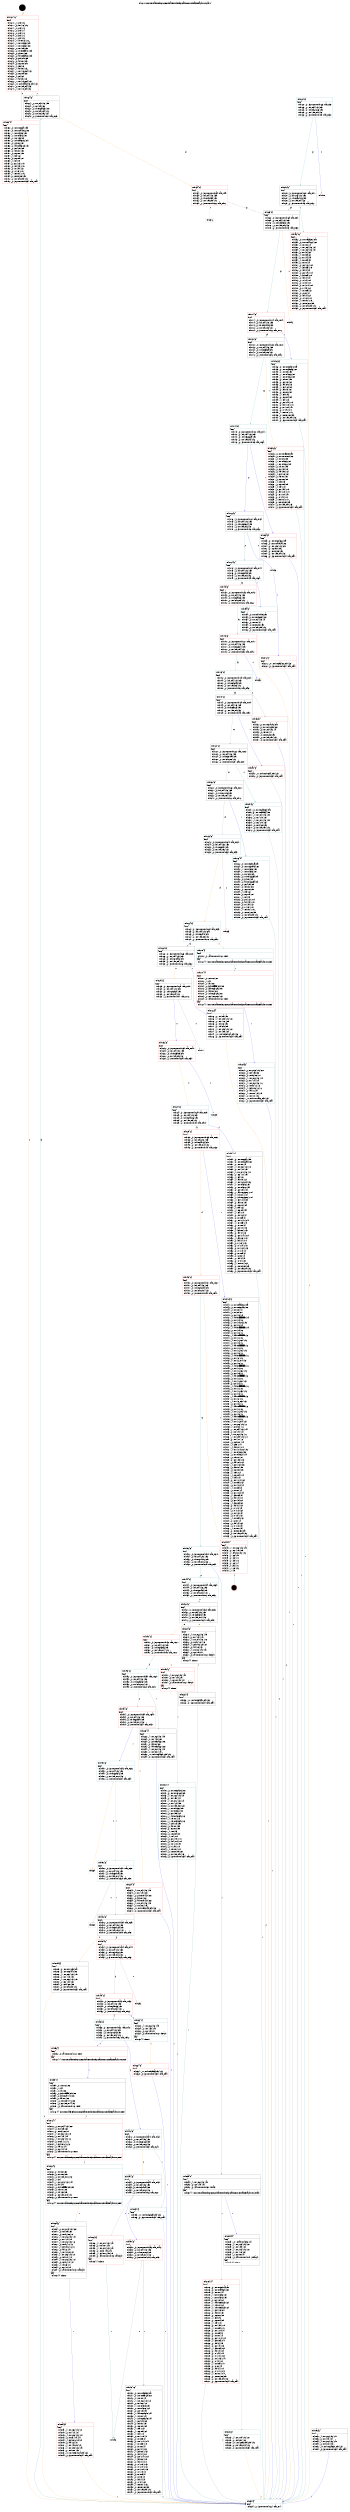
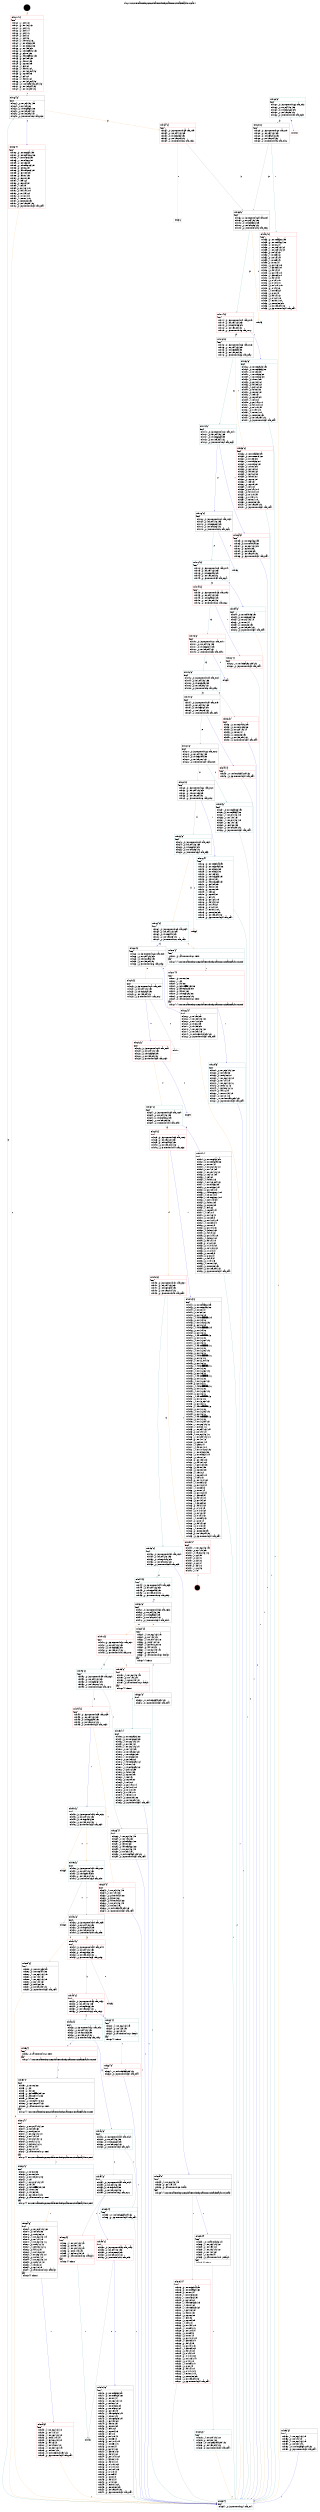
(22, 106) -> (27, 131)
(278, 614) -> (226, 631)
